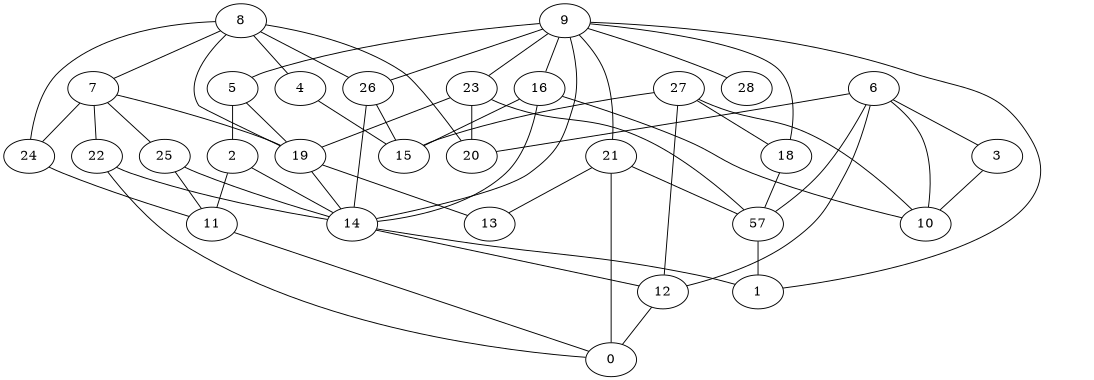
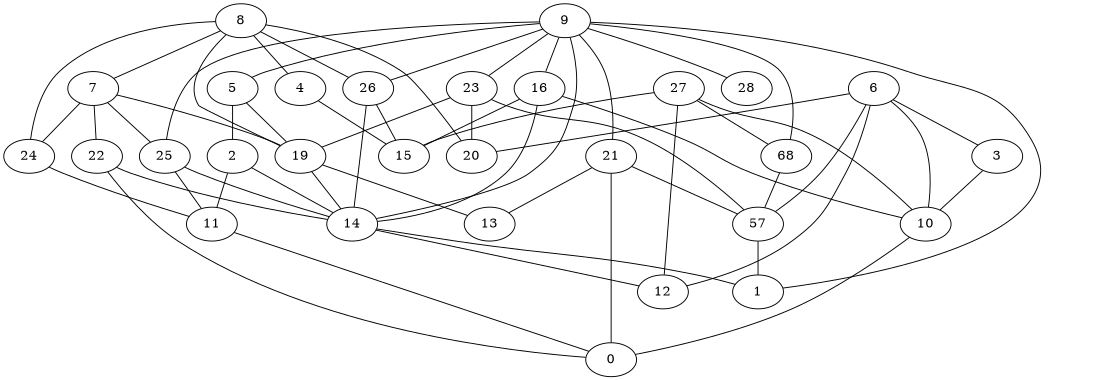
none -> (339, 34)
(786, 156) -> (786, 156)
(637, 326) -> (780, 314)
